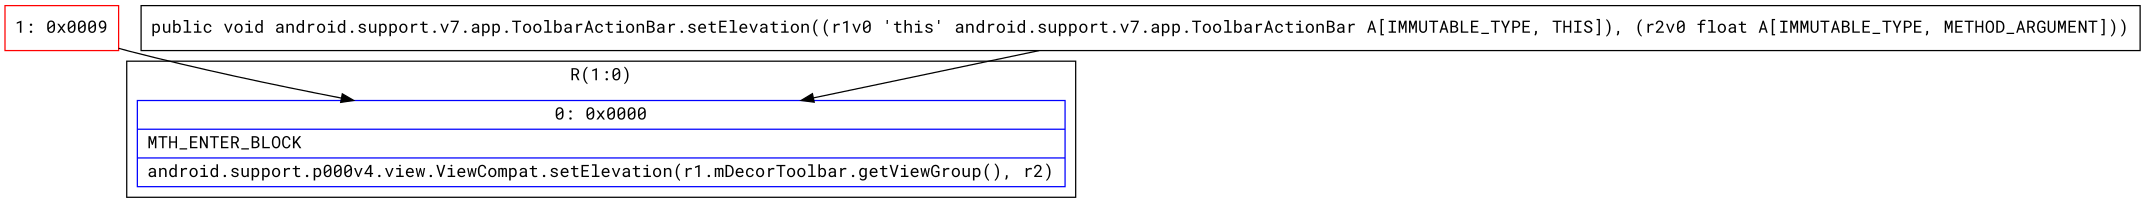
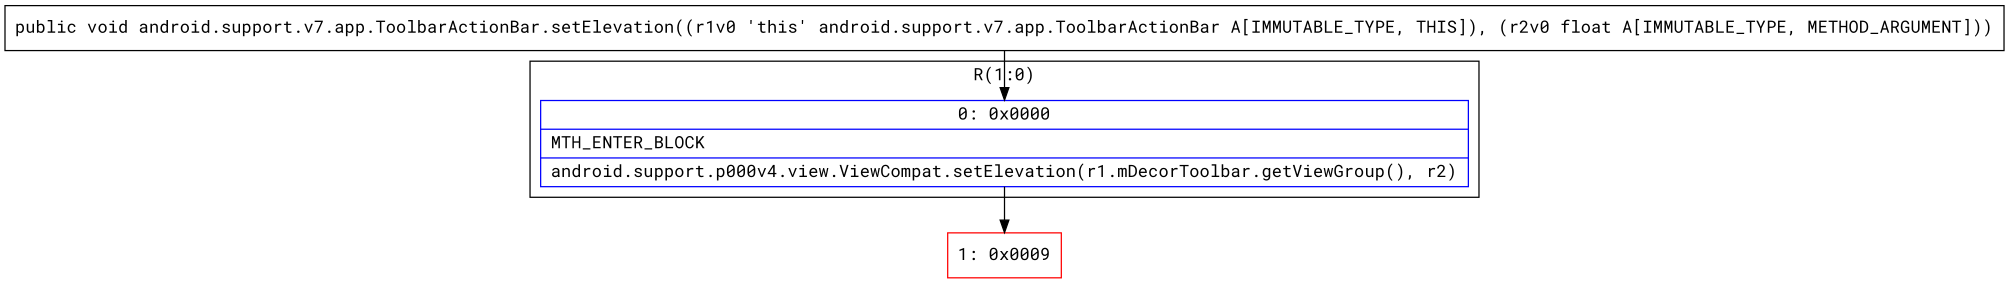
(230, 75) -> (1005, 205)
